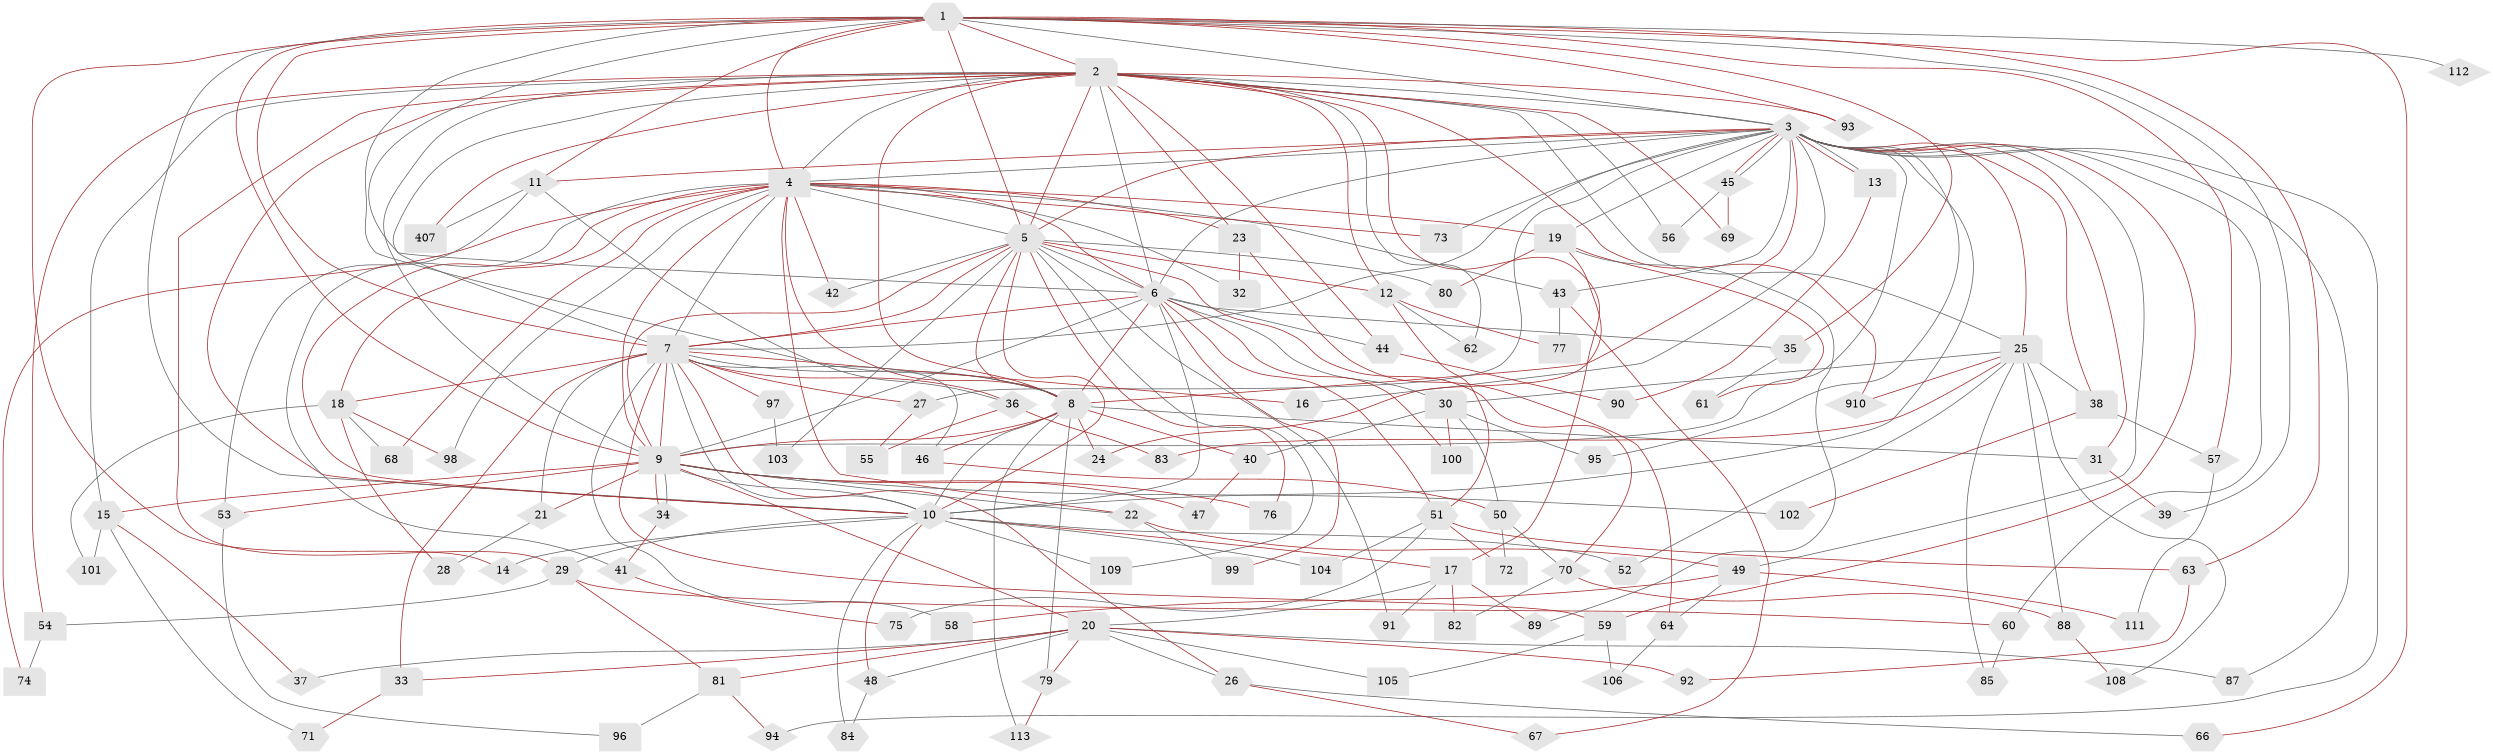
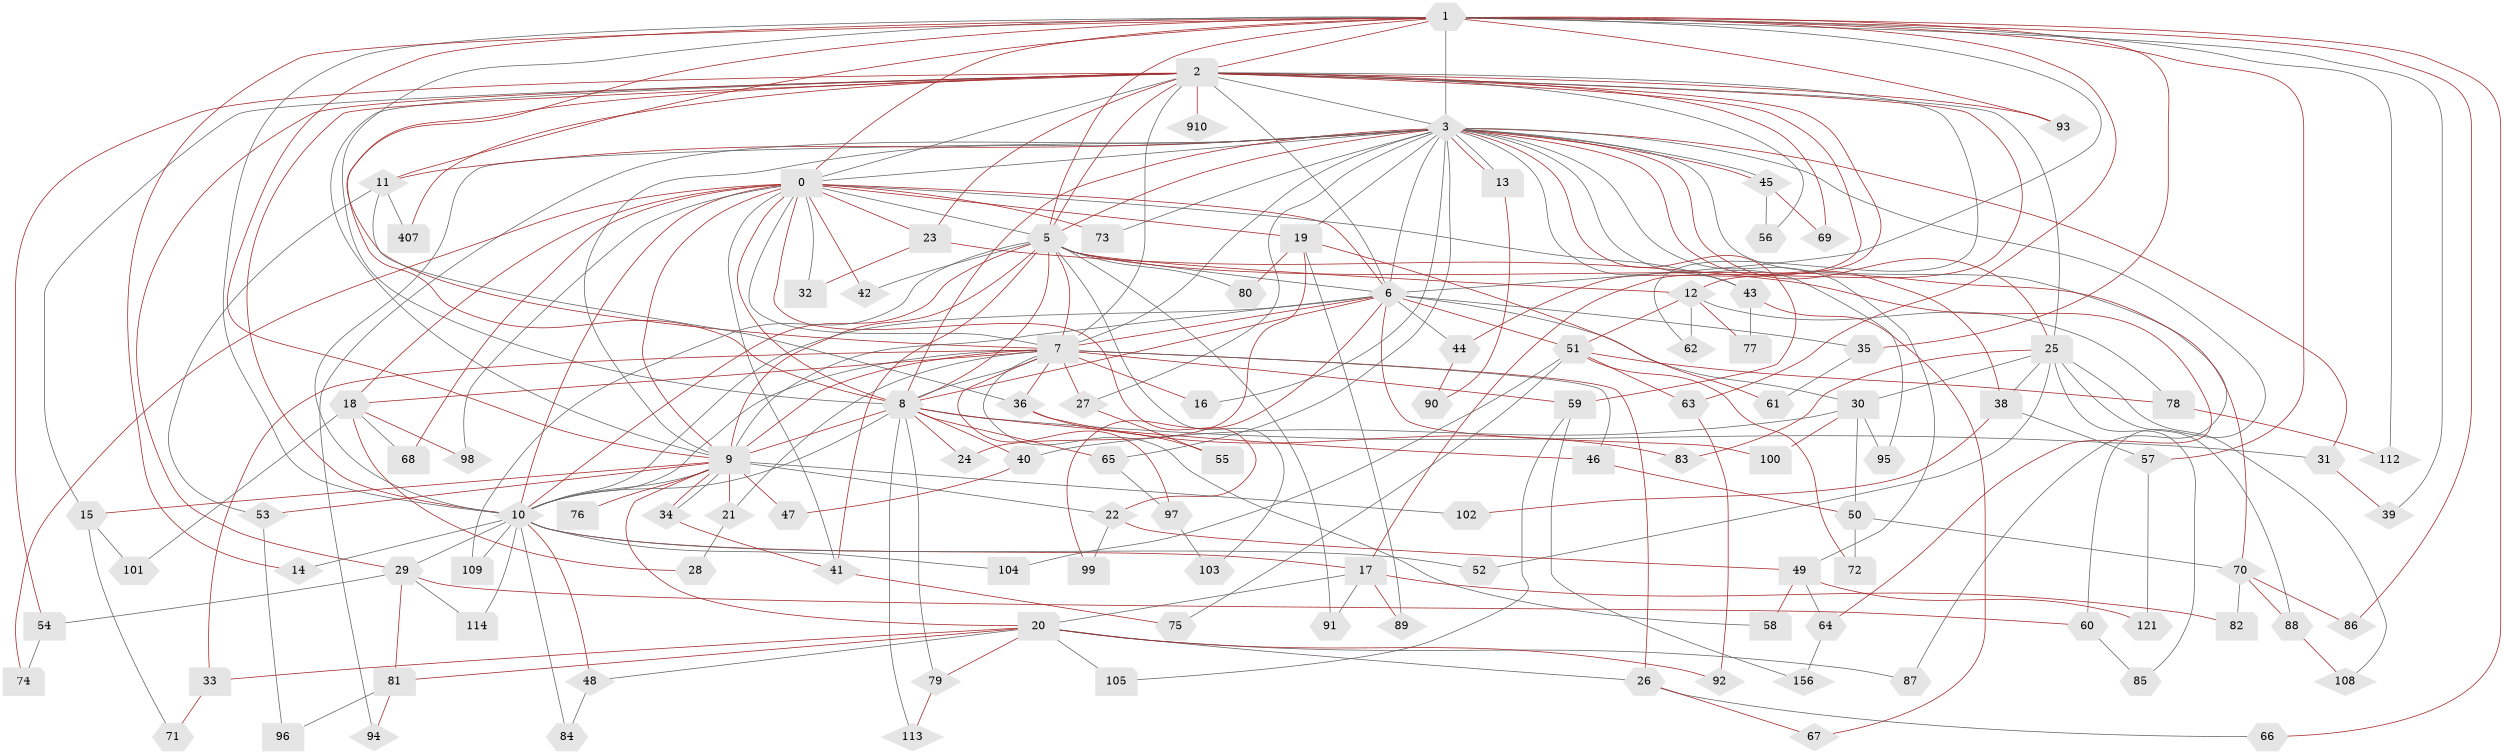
(789, 183) -> (802, 183)
(1937, 378) -> none
(1138, 405) -> (882, 381)
none -> (2174, 405)
none -> (1109, 460)
none -> (477, 626)
(2135, 626) -> (2148, 626)
none -> (2351, 626)
(301, 682) -> none
(1613, 682) -> (1804, 682)
